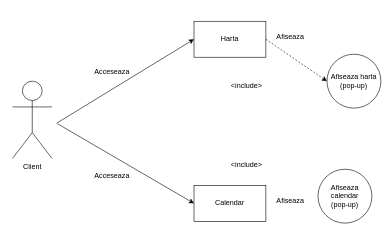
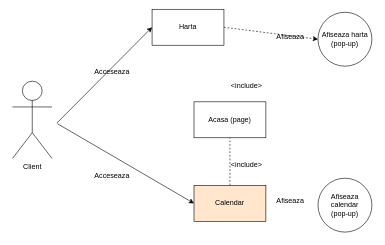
(230, 39) -> (188, 27)
(354, 81) -> (345, 39)
none -> (230, 120)
none -> (230, 162)
(345, 197) -> (345, 206)
(230, 204) -> (230, 204)
